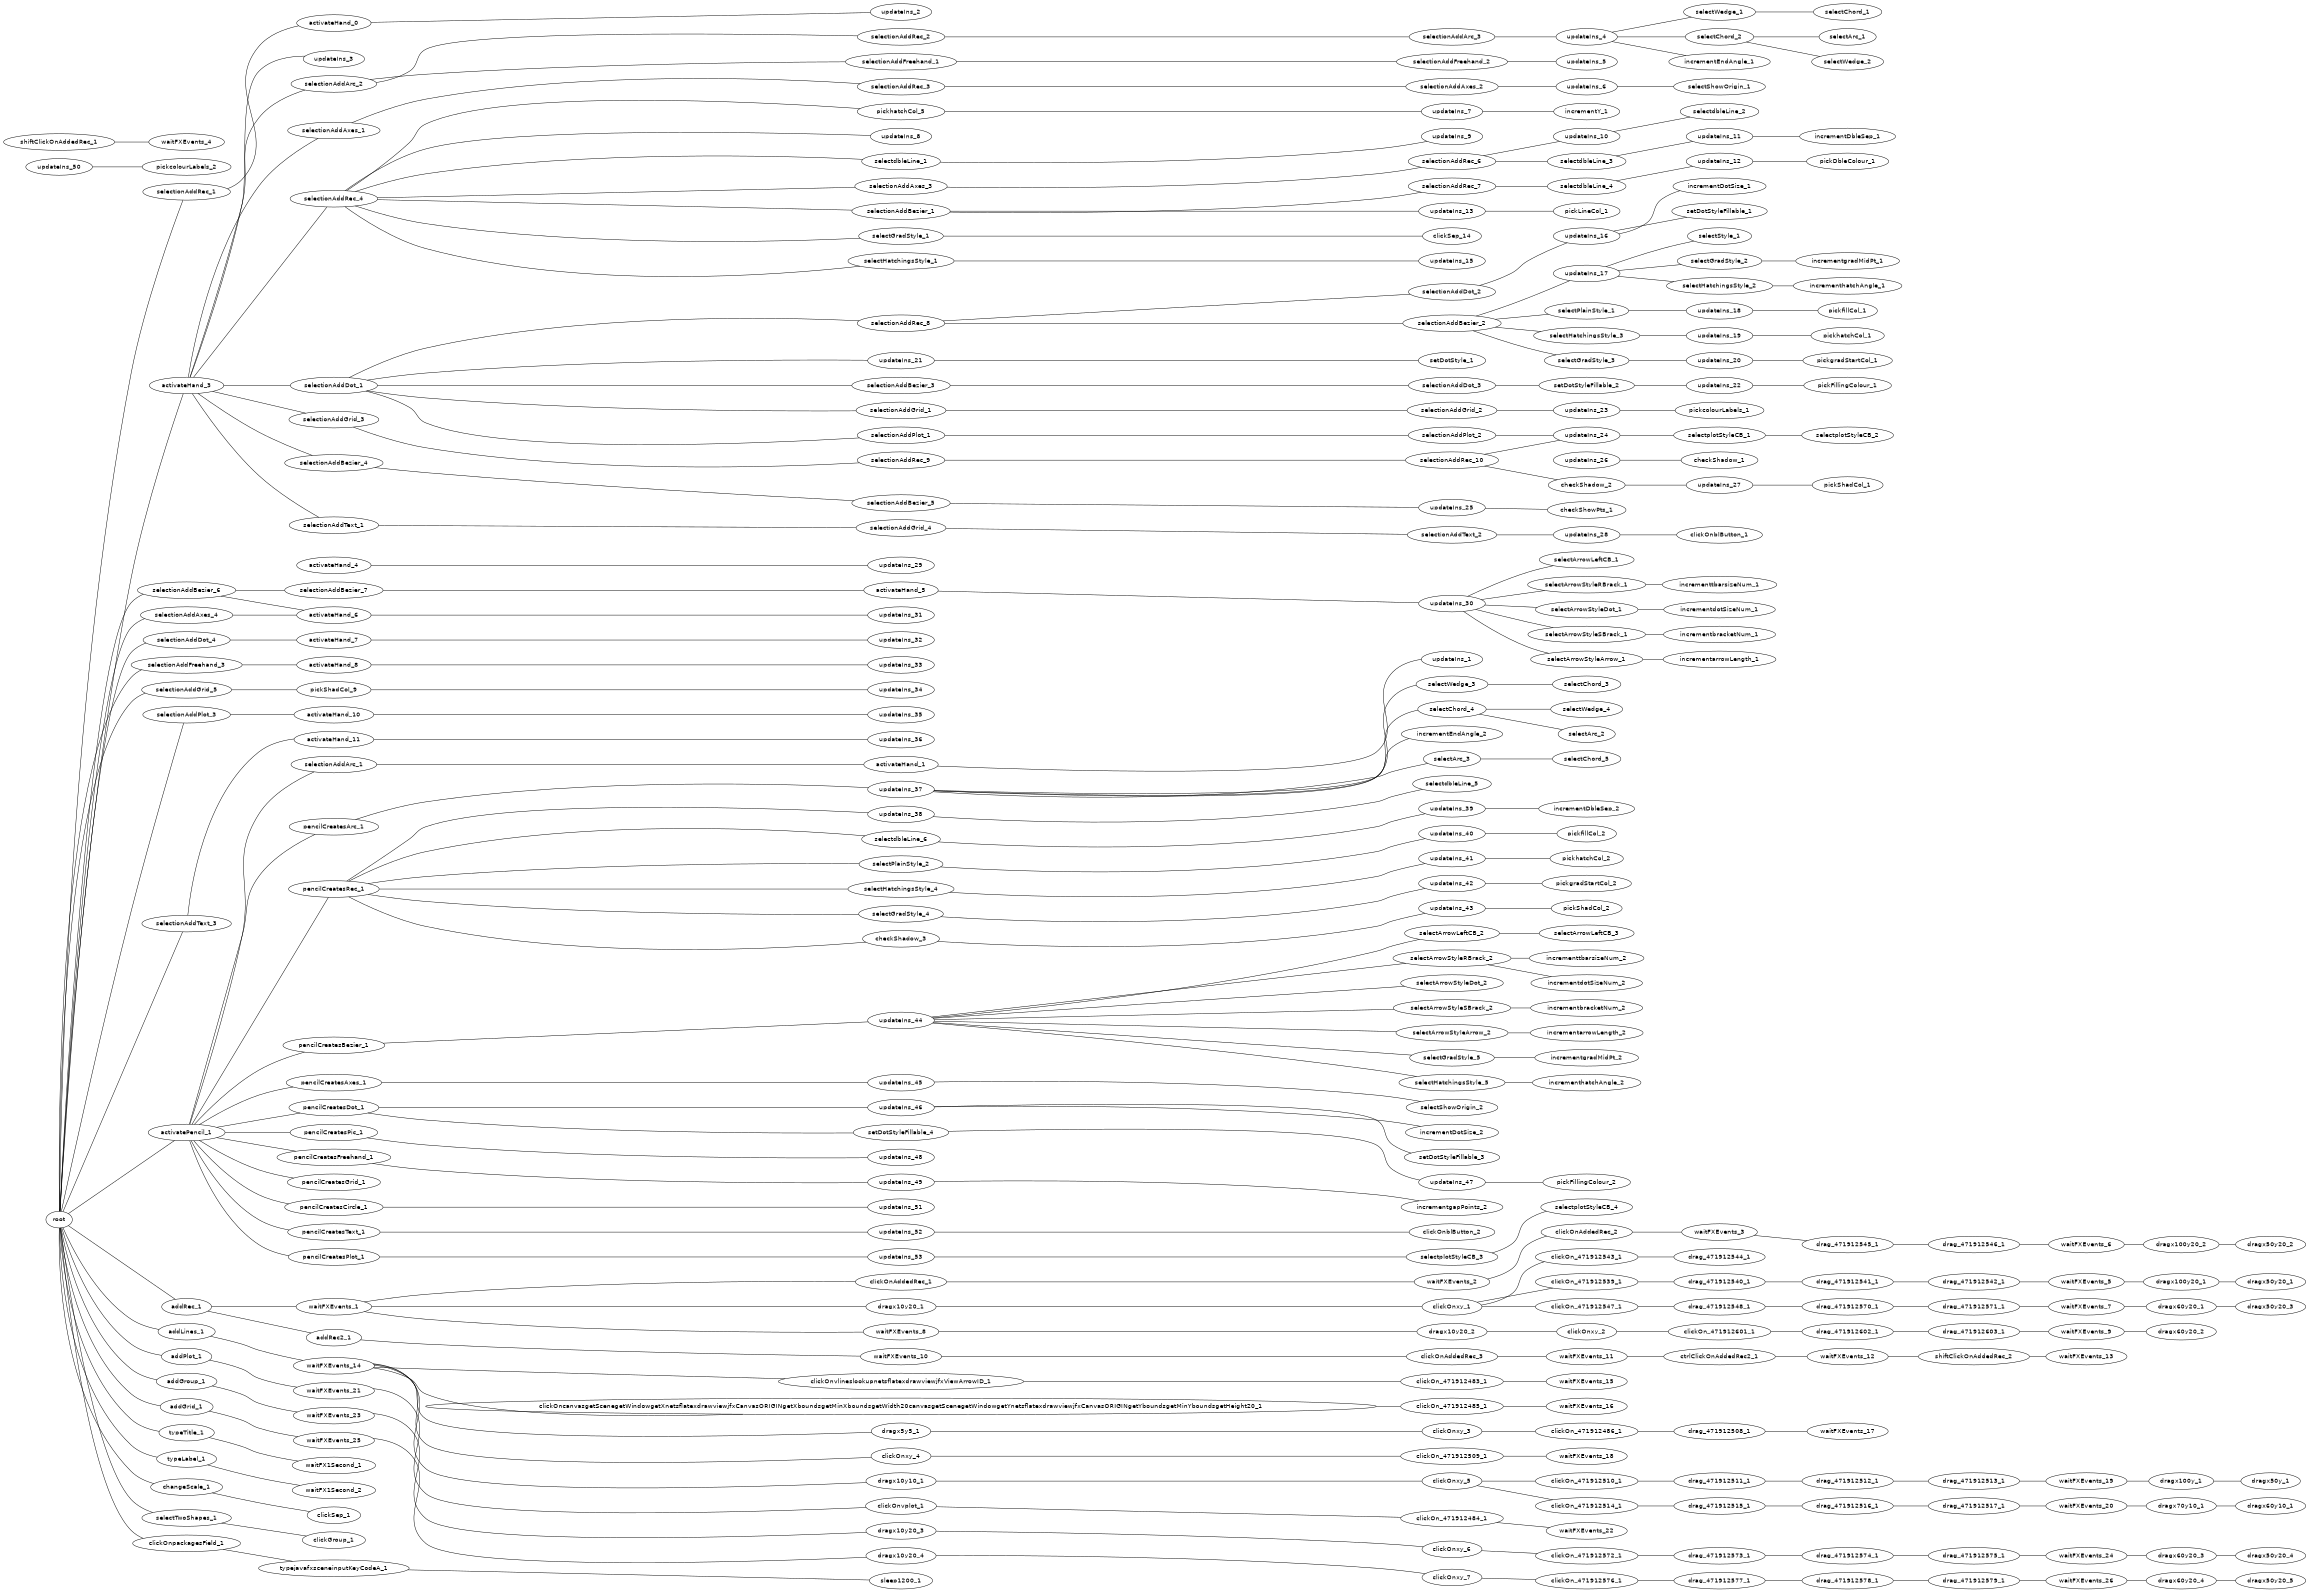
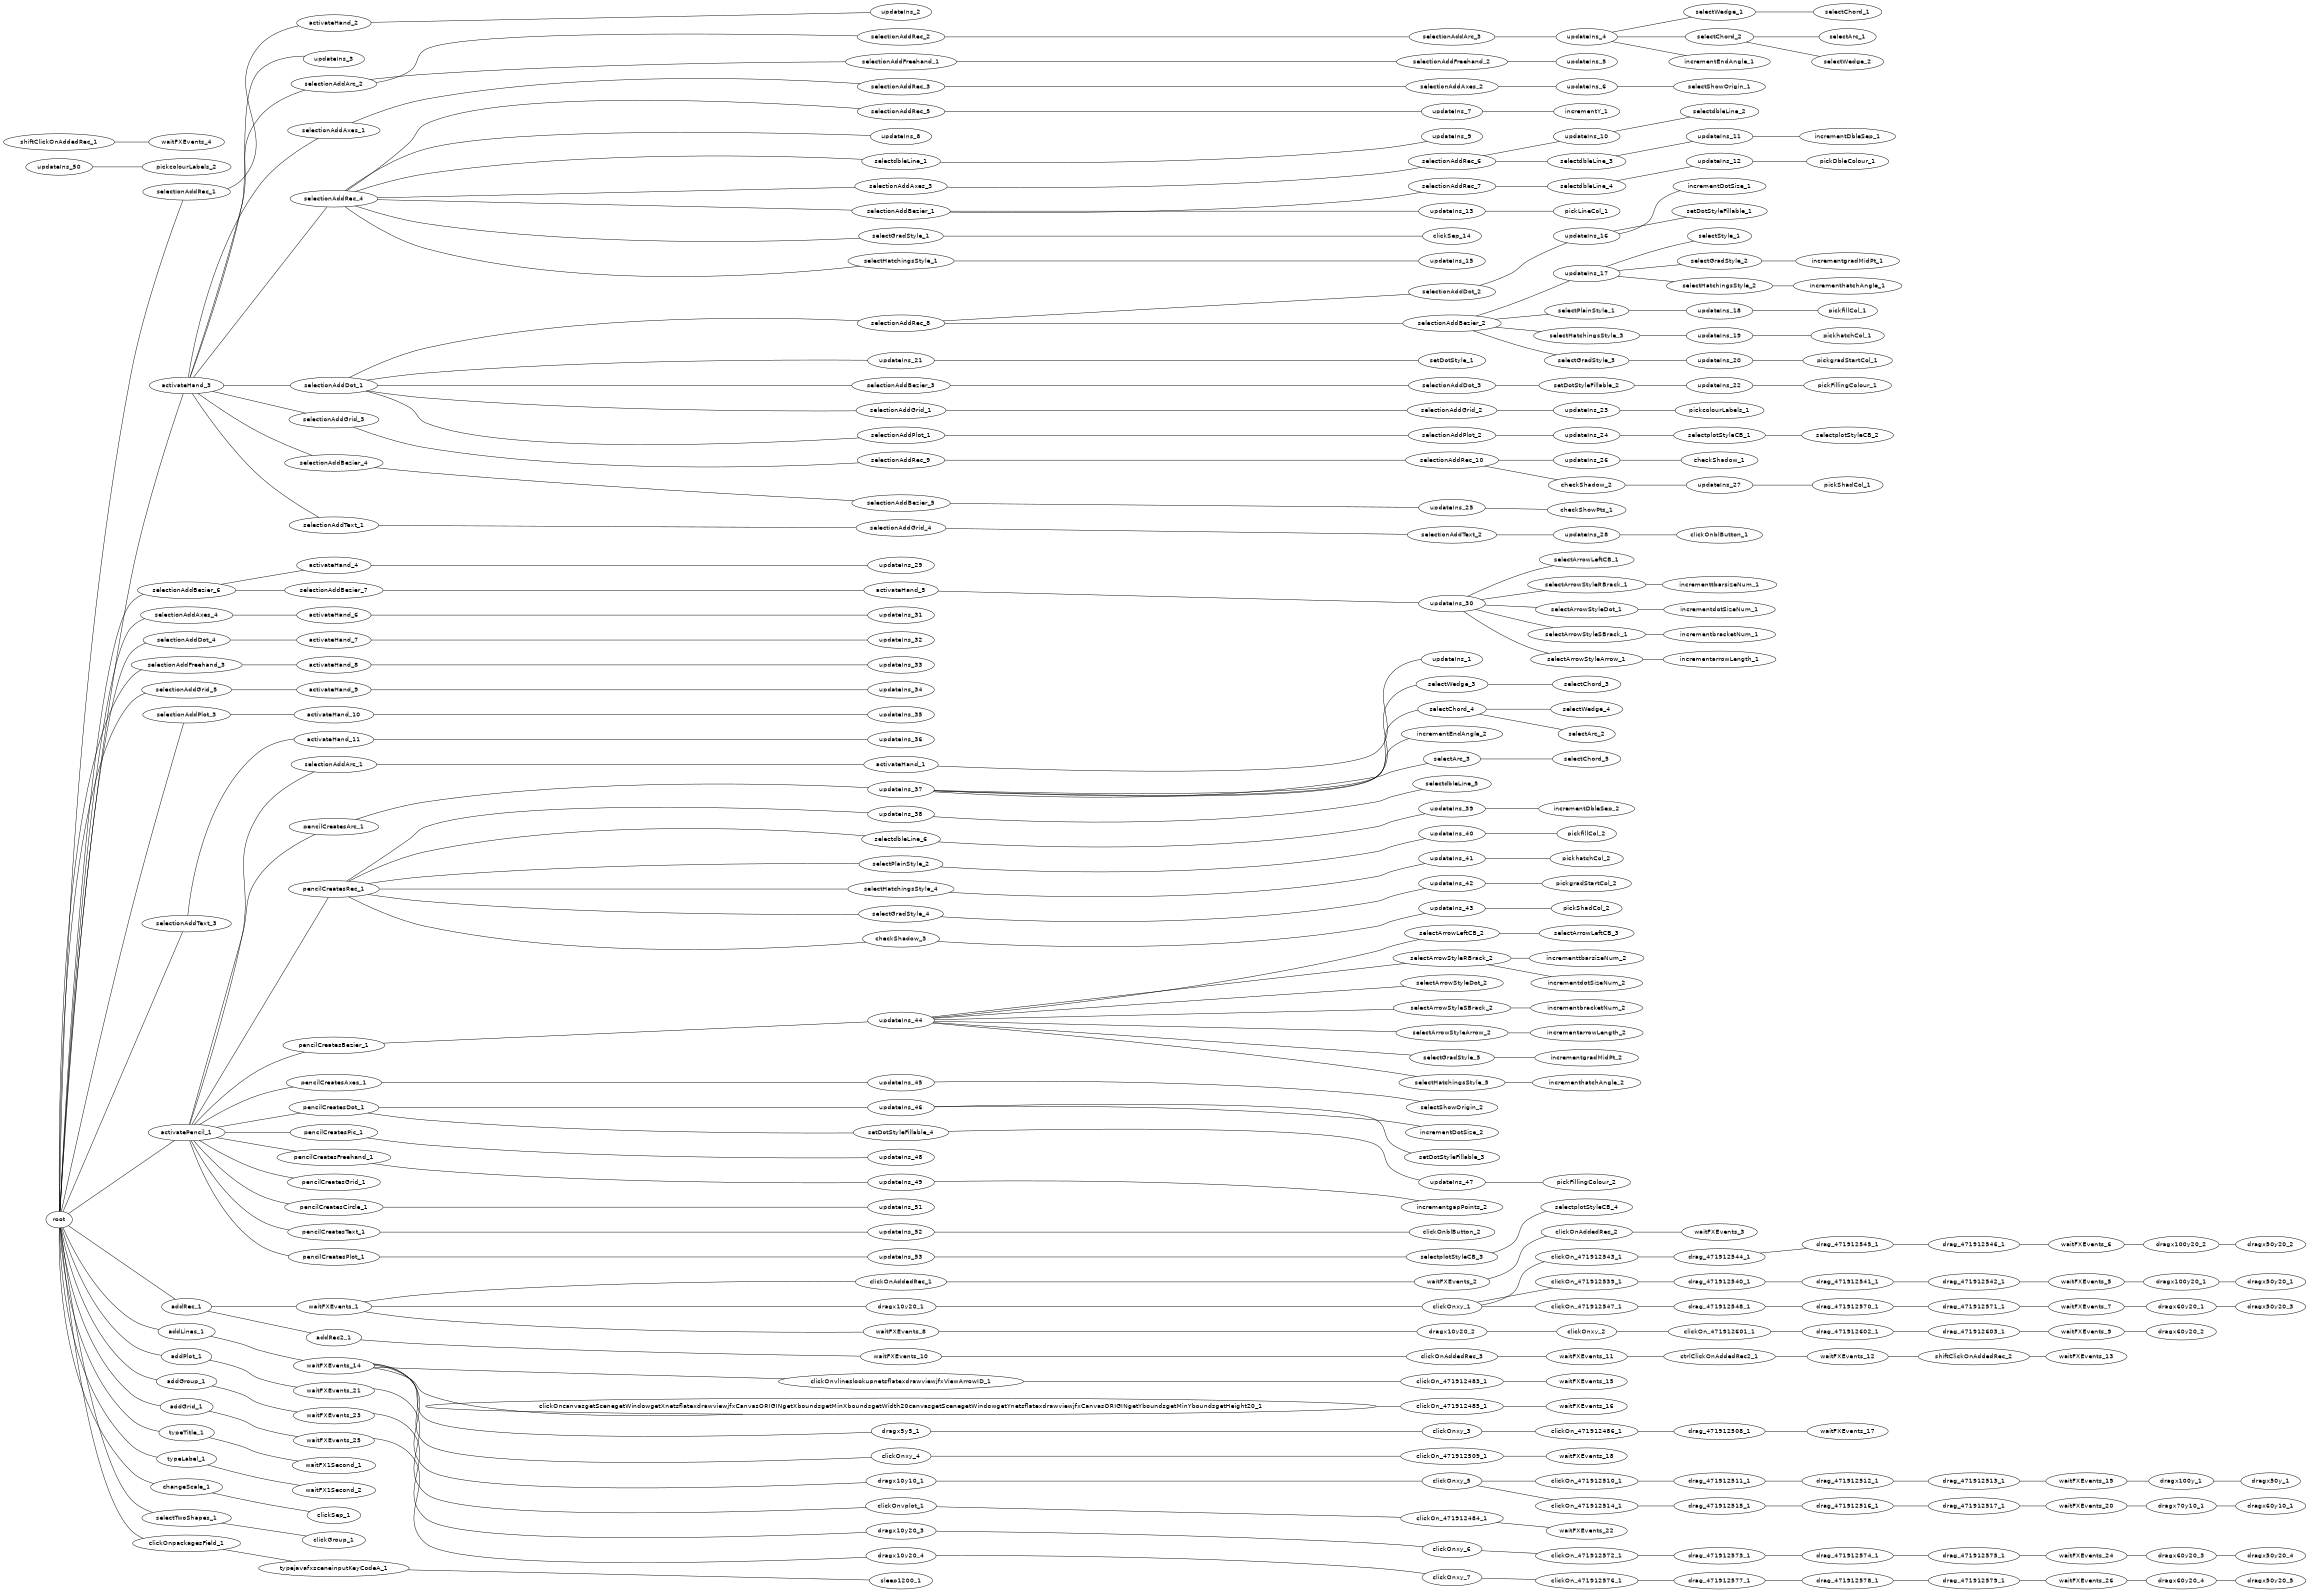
(334, 23) -> (334, 23)
(901, 112) -> (901, 112)
(1522, 447) -> (1526, 460)
(262, 603) -> (262, 577)
(334, 690) -> (334, 690)
(1781, 1238) -> (1784, 1251)
